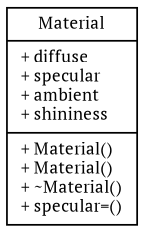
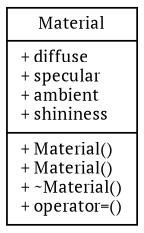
(72, 207) -> (72, 207)
